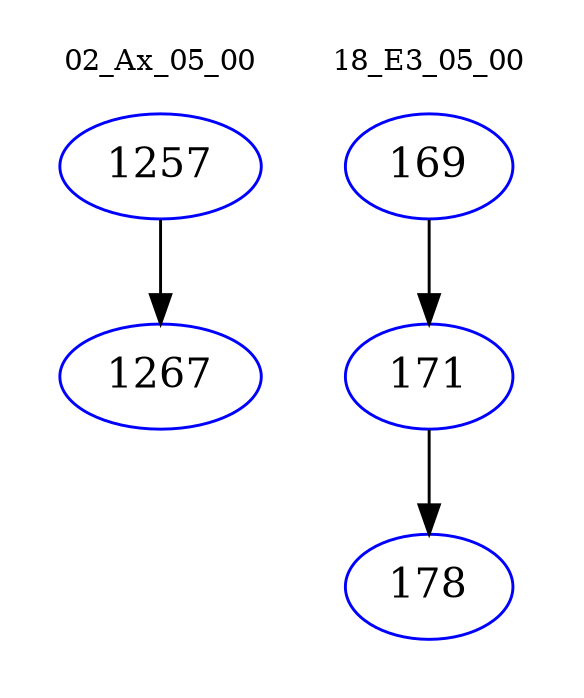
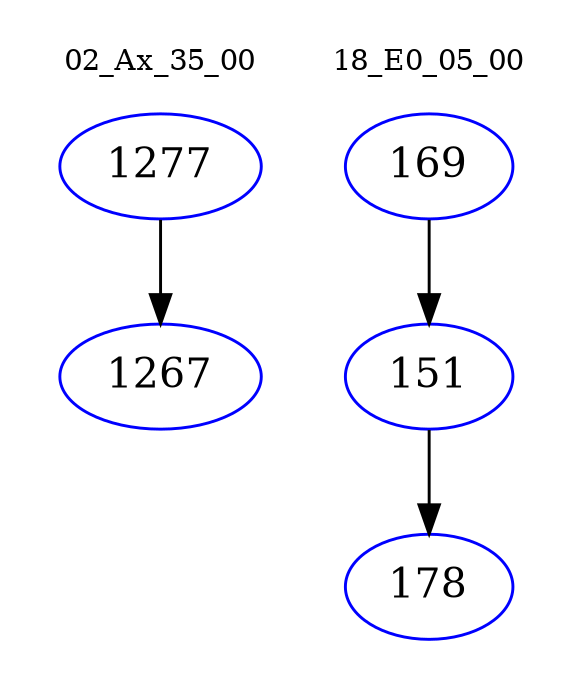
(161, 63) -> (161, 63)
(429, 63) -> (429, 63)
(161, 166) -> (161, 166)
(429, 377) -> (429, 377)
